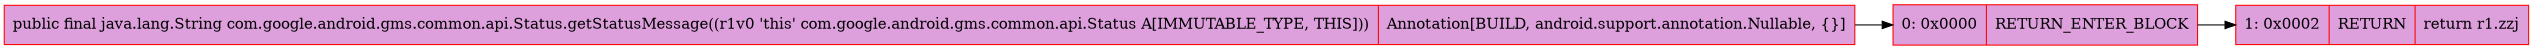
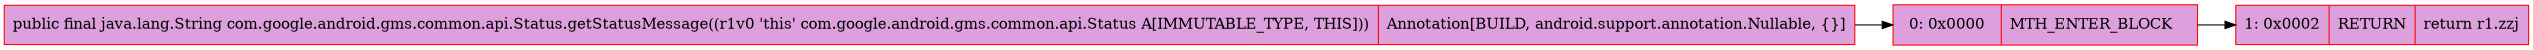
(2092, 24) -> (2091, 24)
